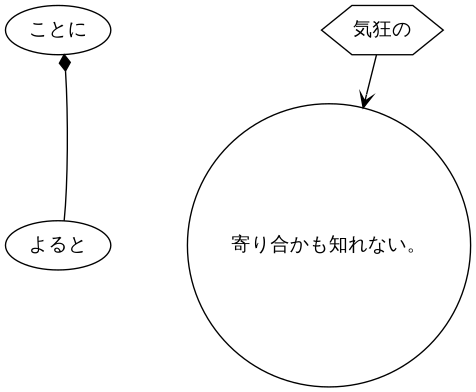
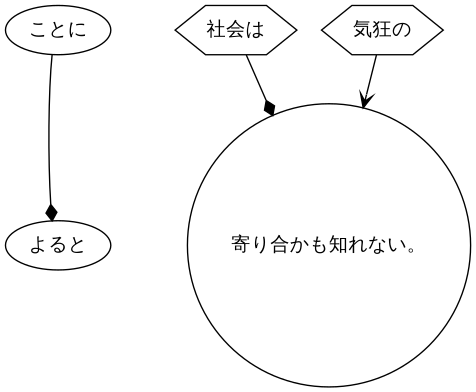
none -> (236, 30)
(67, 146) -> (49, 129)
